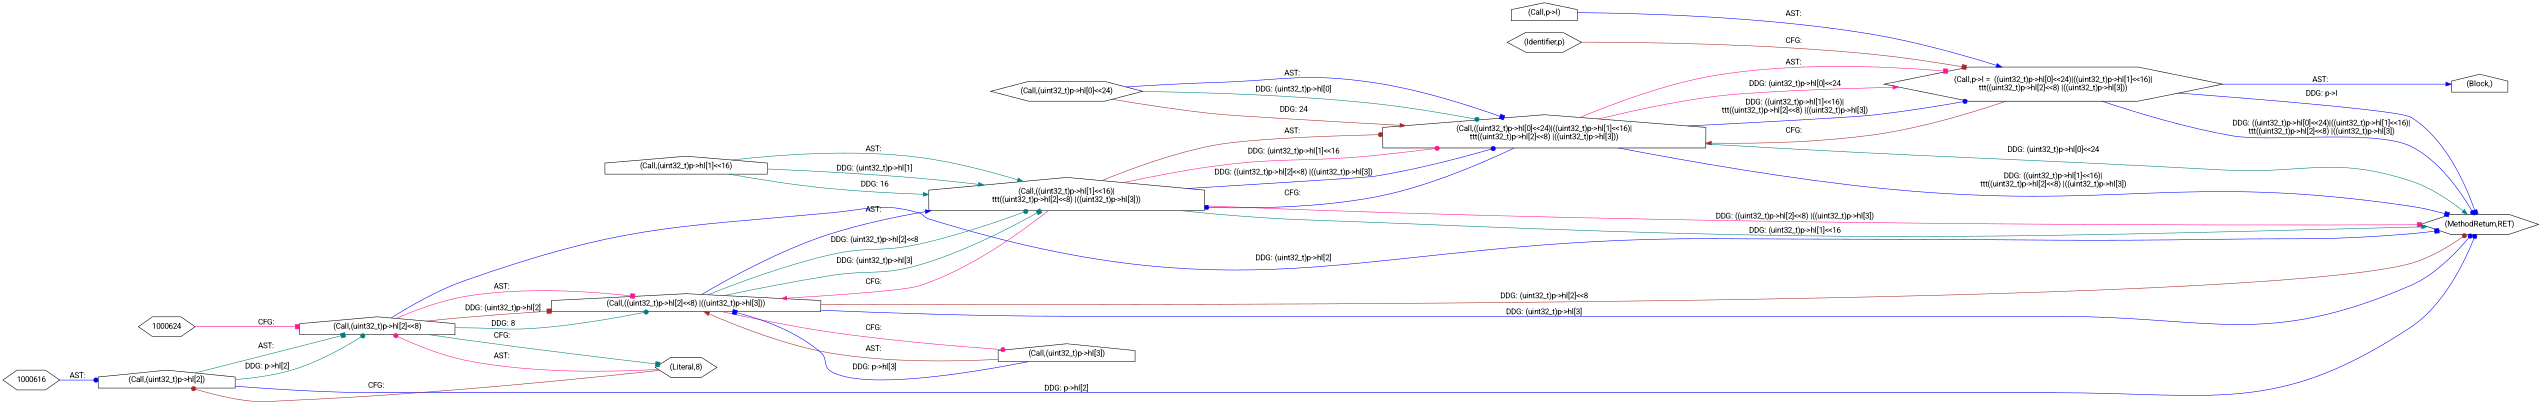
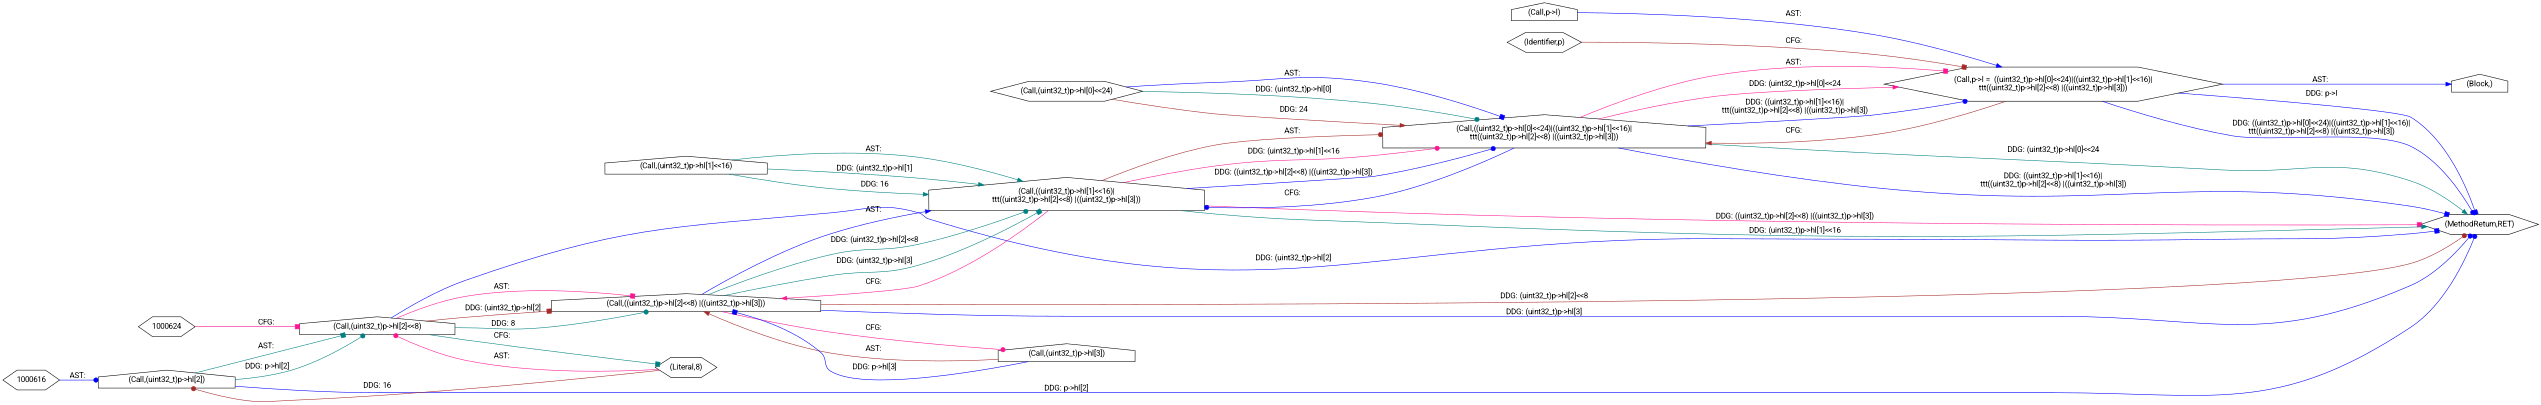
(377, 386) -> (377, 386)
